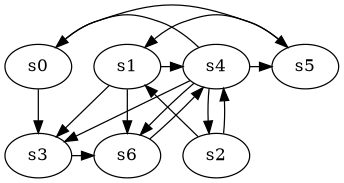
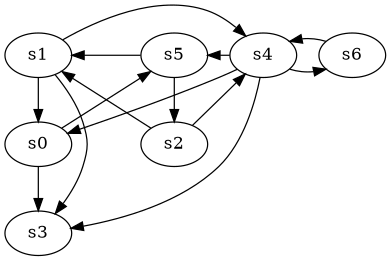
(127, 103) -> (38, 94)
(208, 105) -> (174, 87)
(77, 156) -> none
